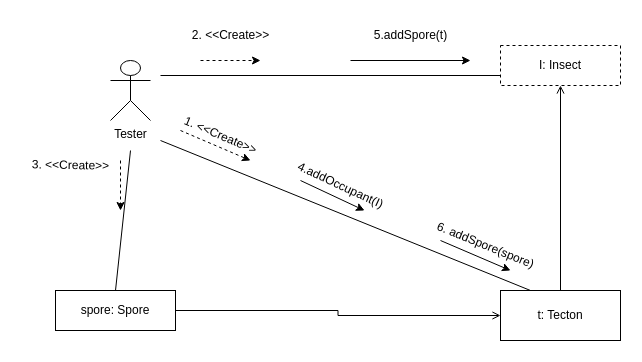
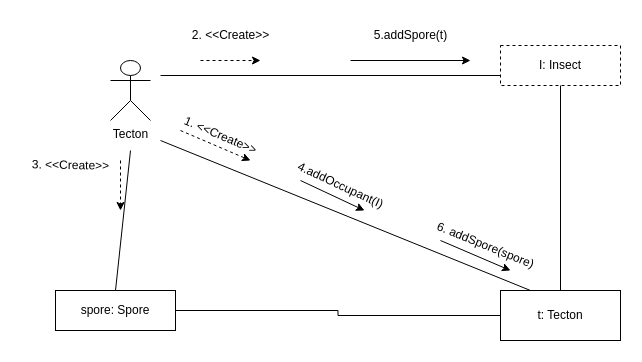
(561, 91) -> (561, 90)
(131, 135) -> (131, 135)
(494, 316) -> (495, 316)
